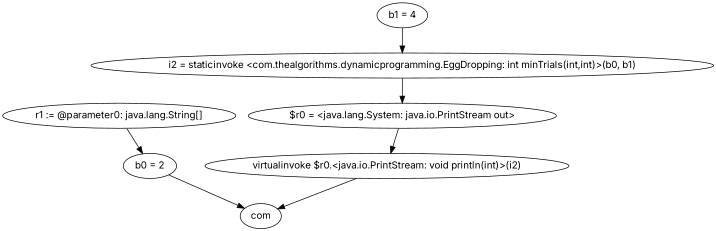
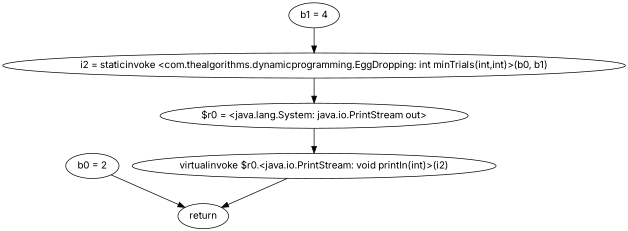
(119, 116) -> none
(261, 216) -> (203, 216)
